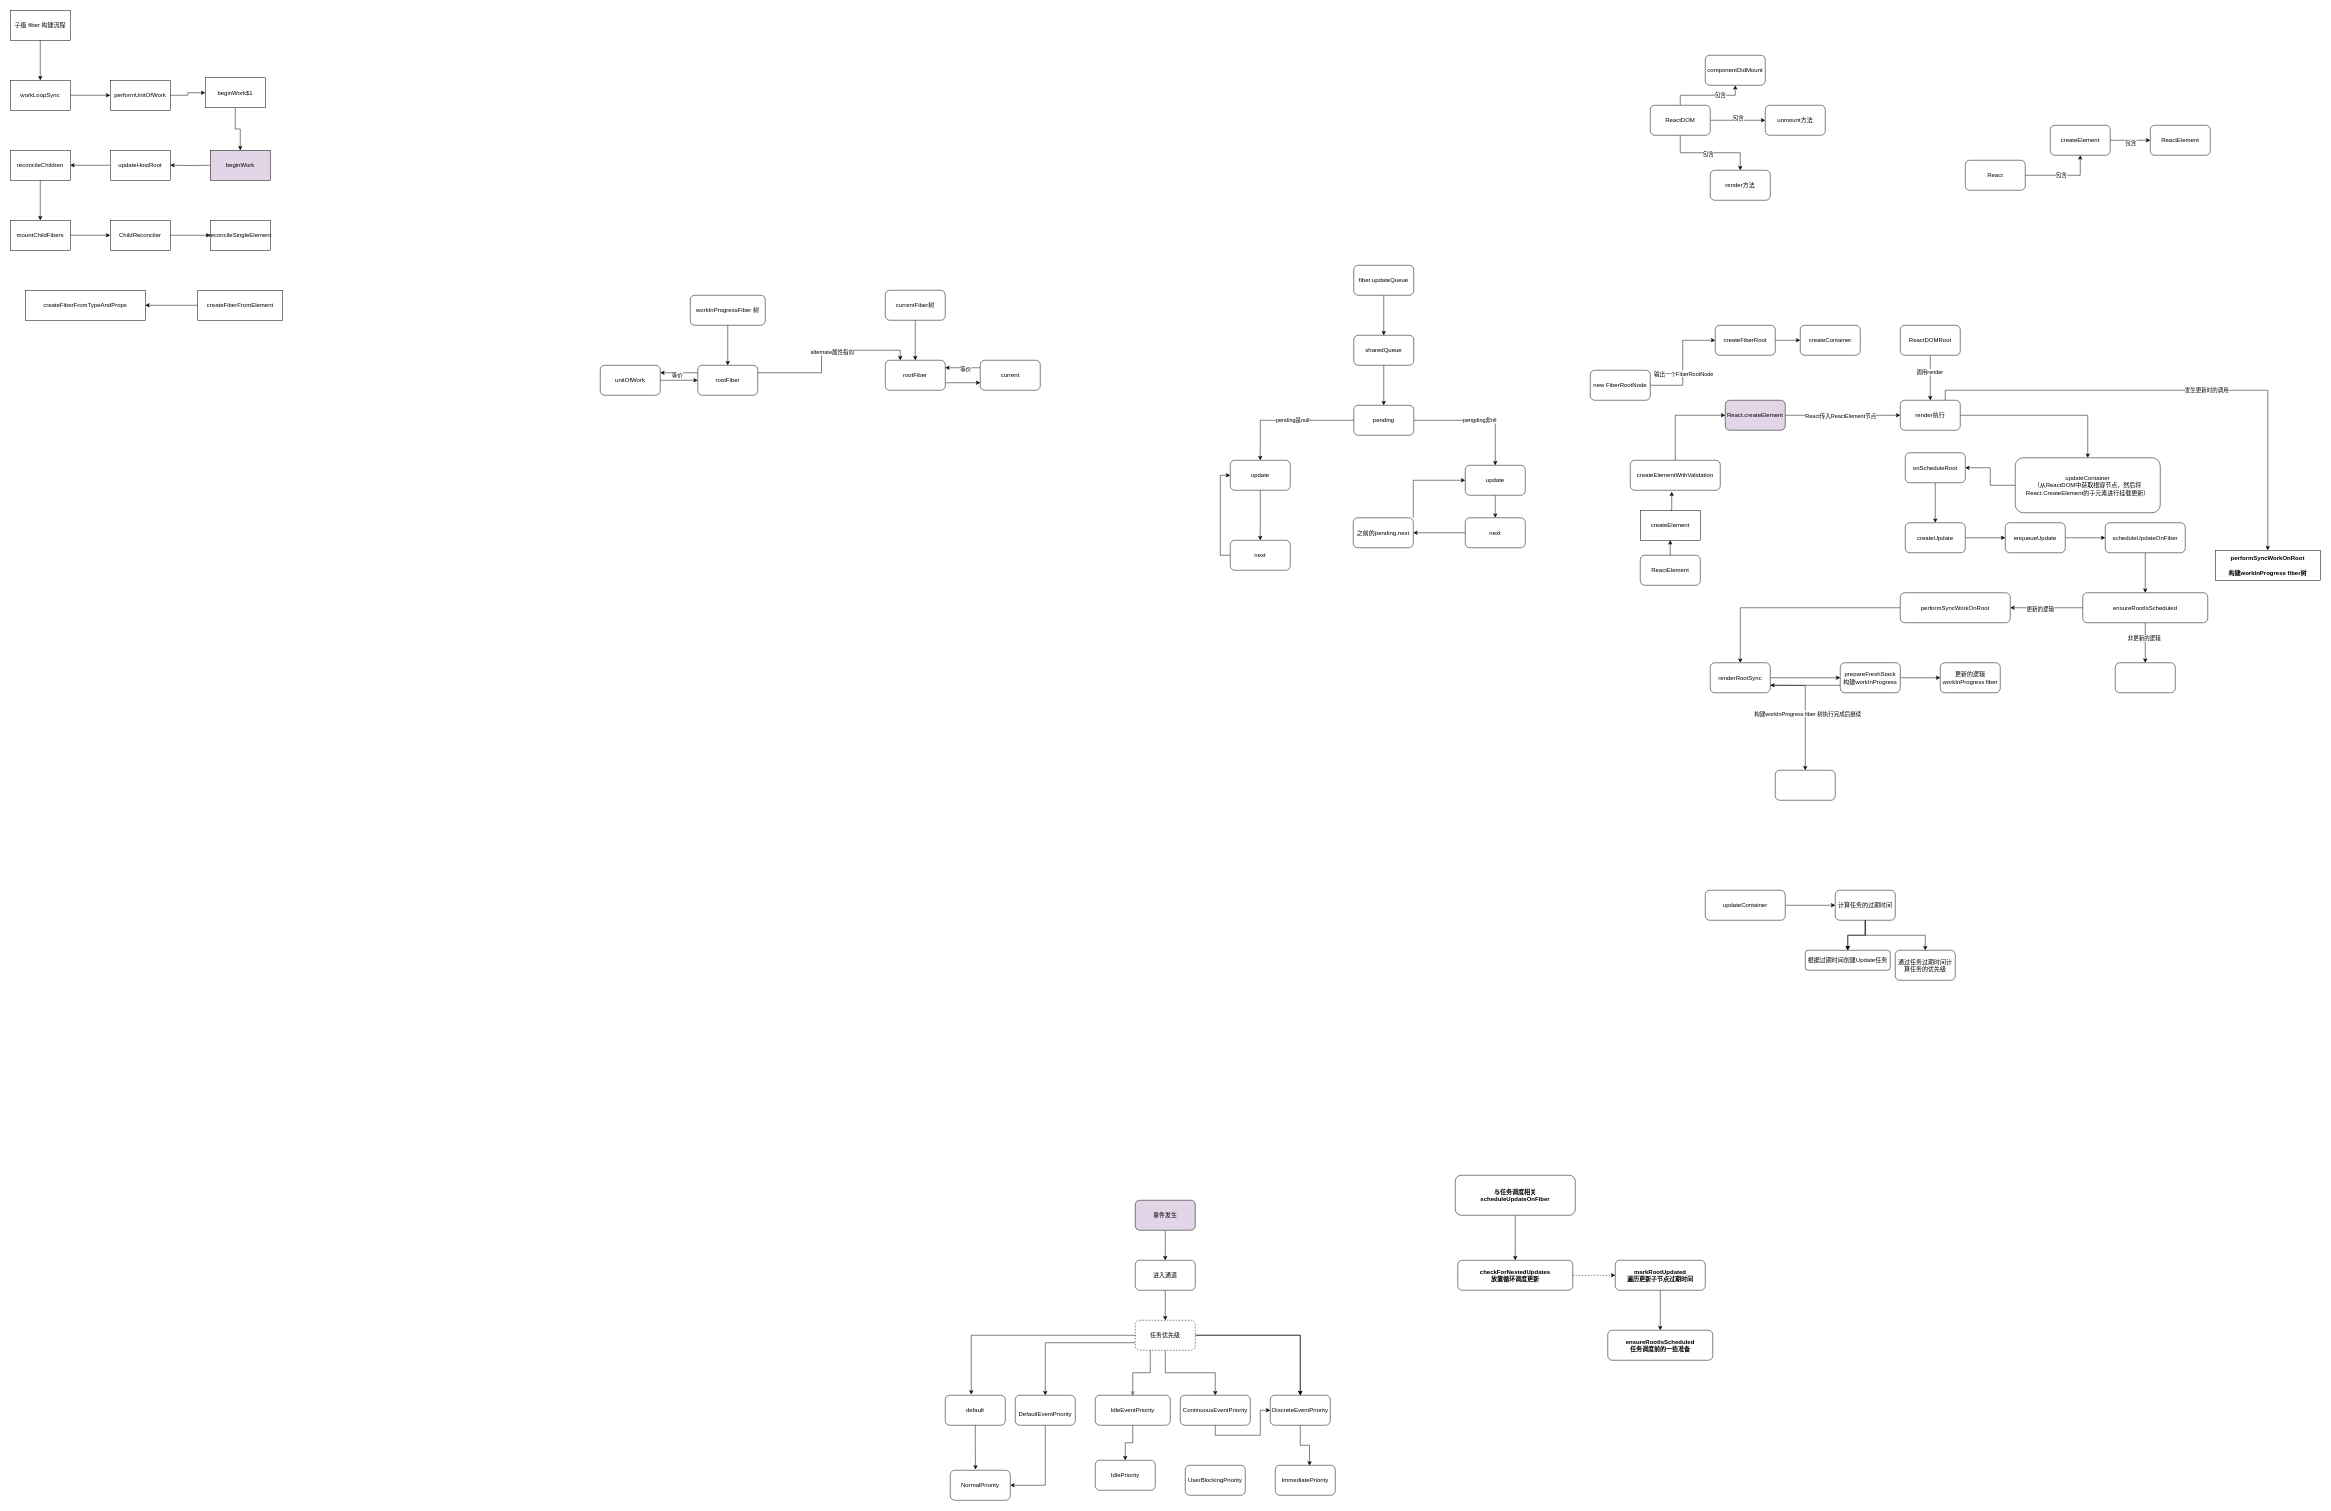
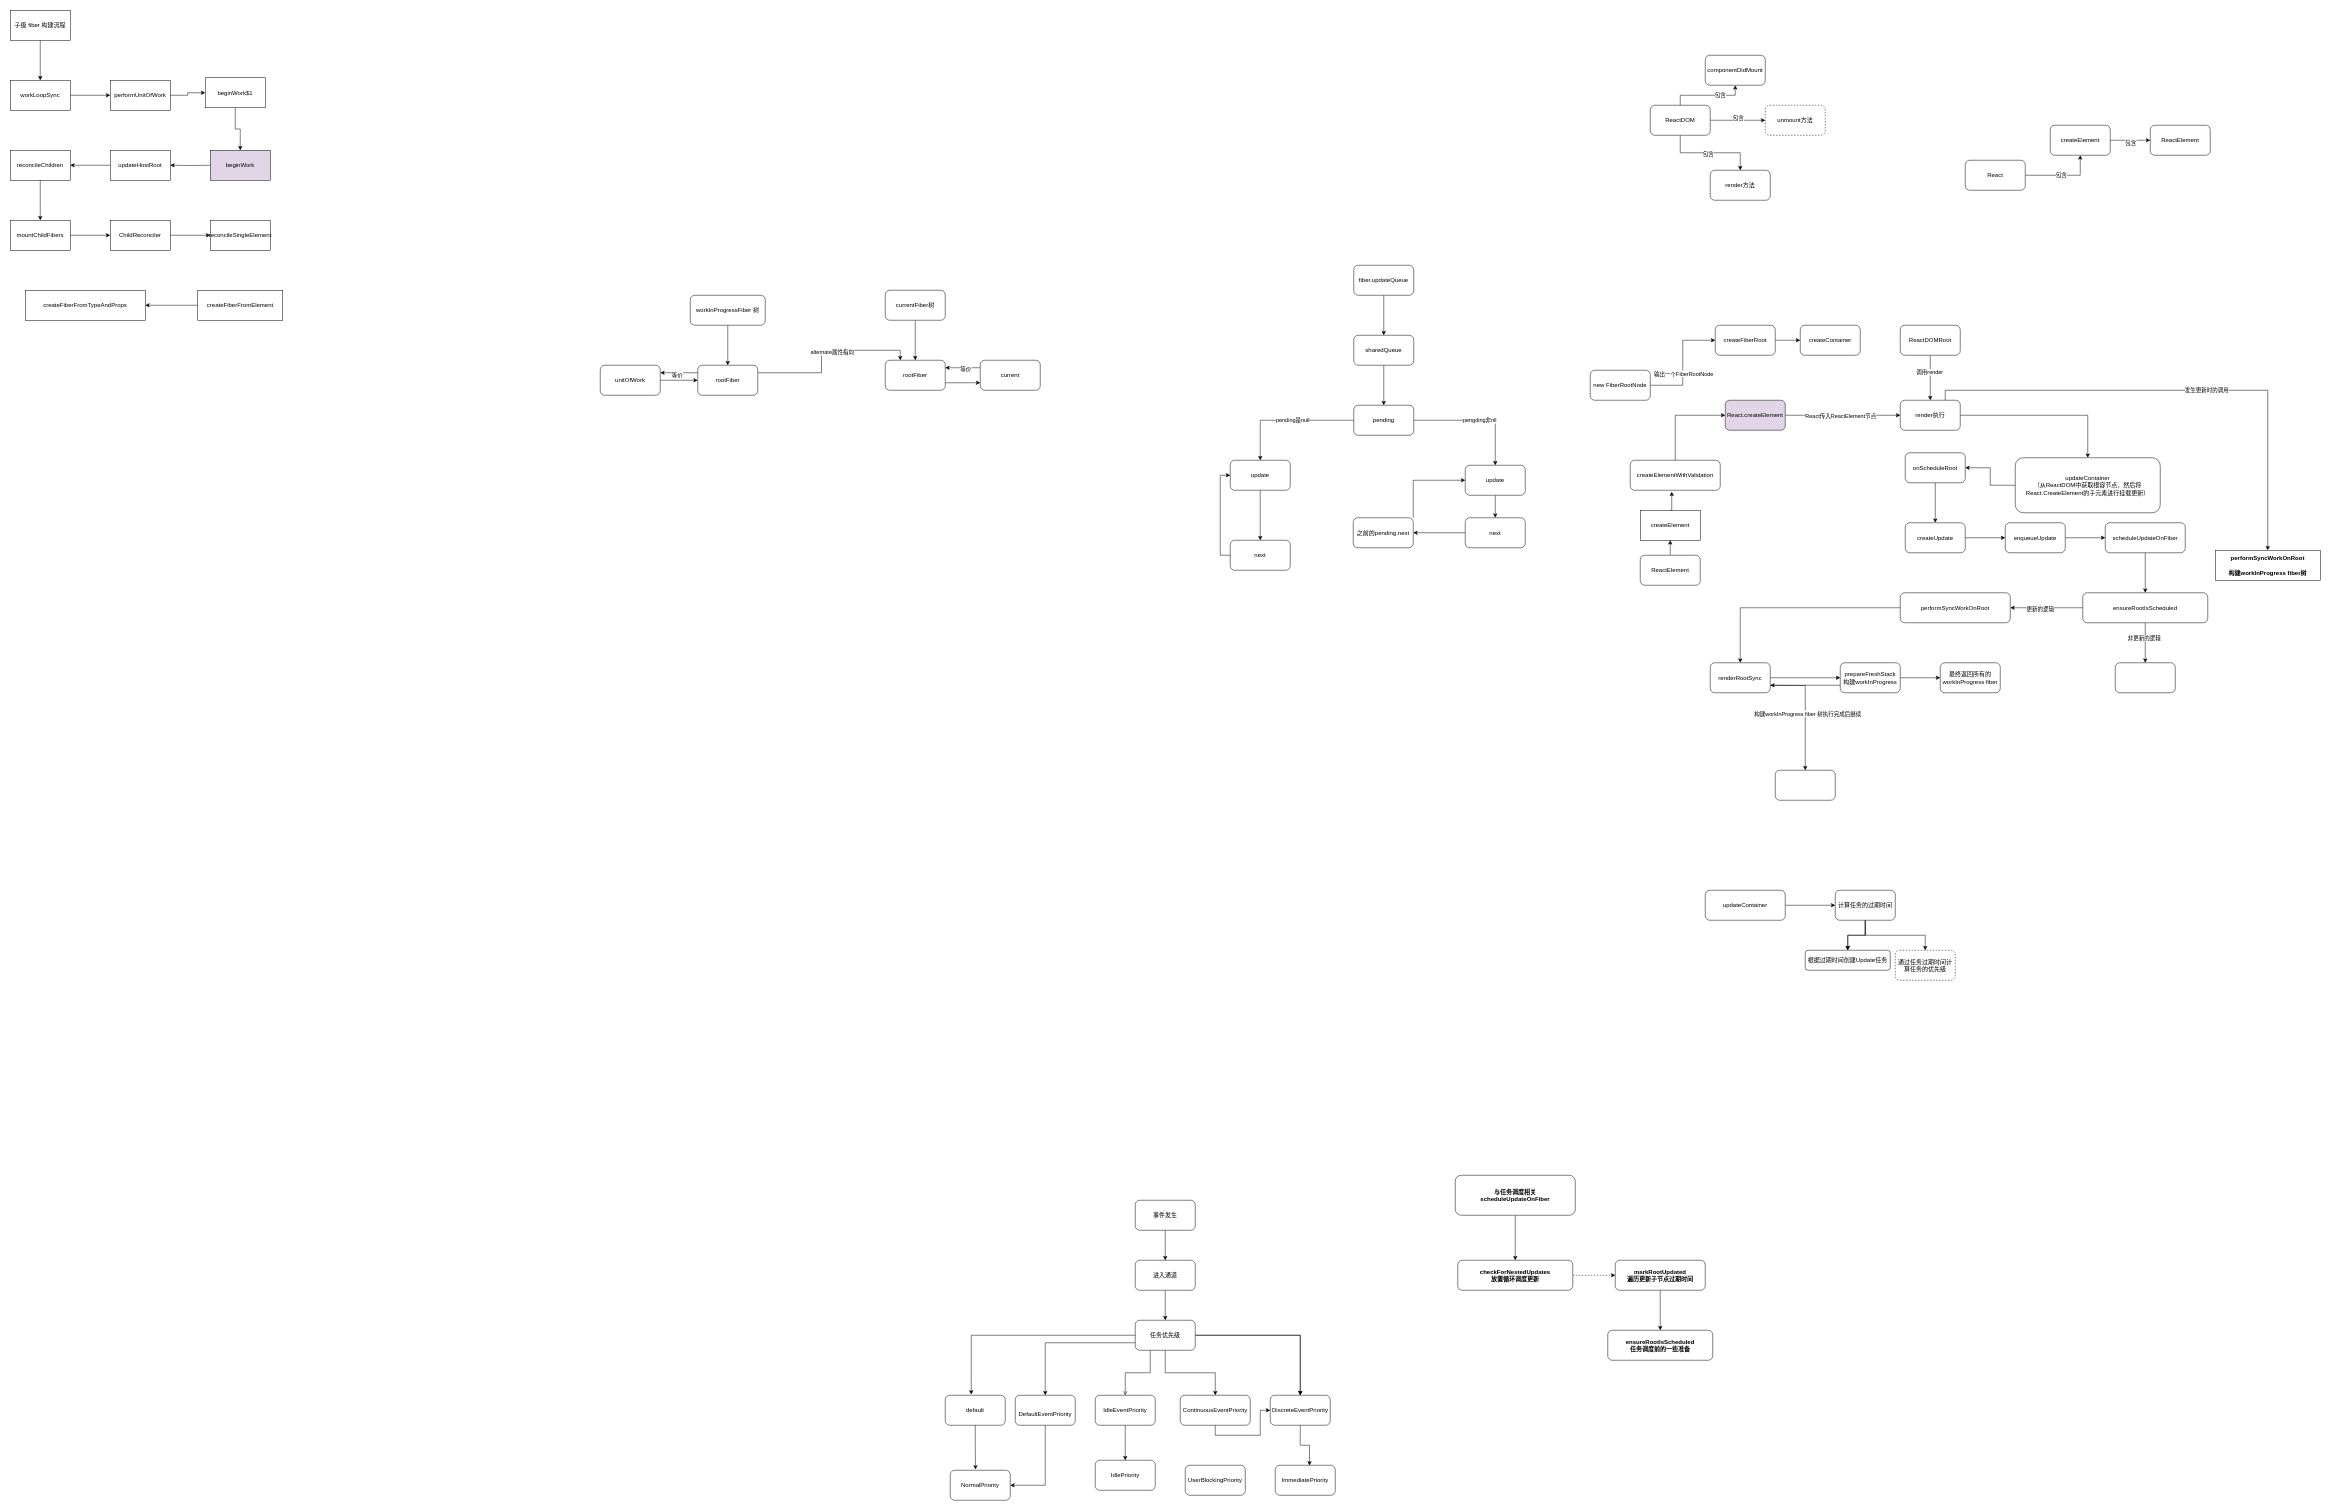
(1795, 120) -> (1795, 120)
(1970, 678) -> (1970, 678)
(1925, 965) -> (1925, 965)
(1165, 1215) -> (1165, 1215)
(1165, 1335) -> (1165, 1335)
(1133, 1410) -> (1125, 1410)
